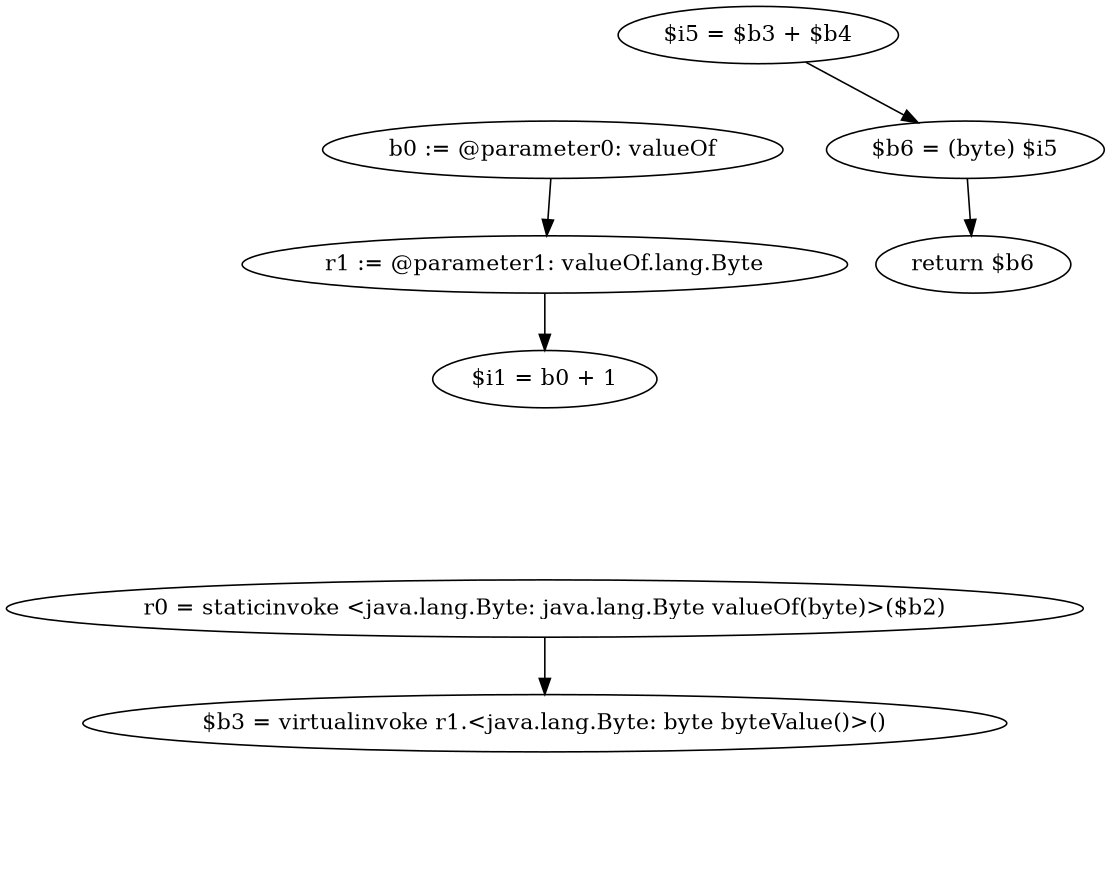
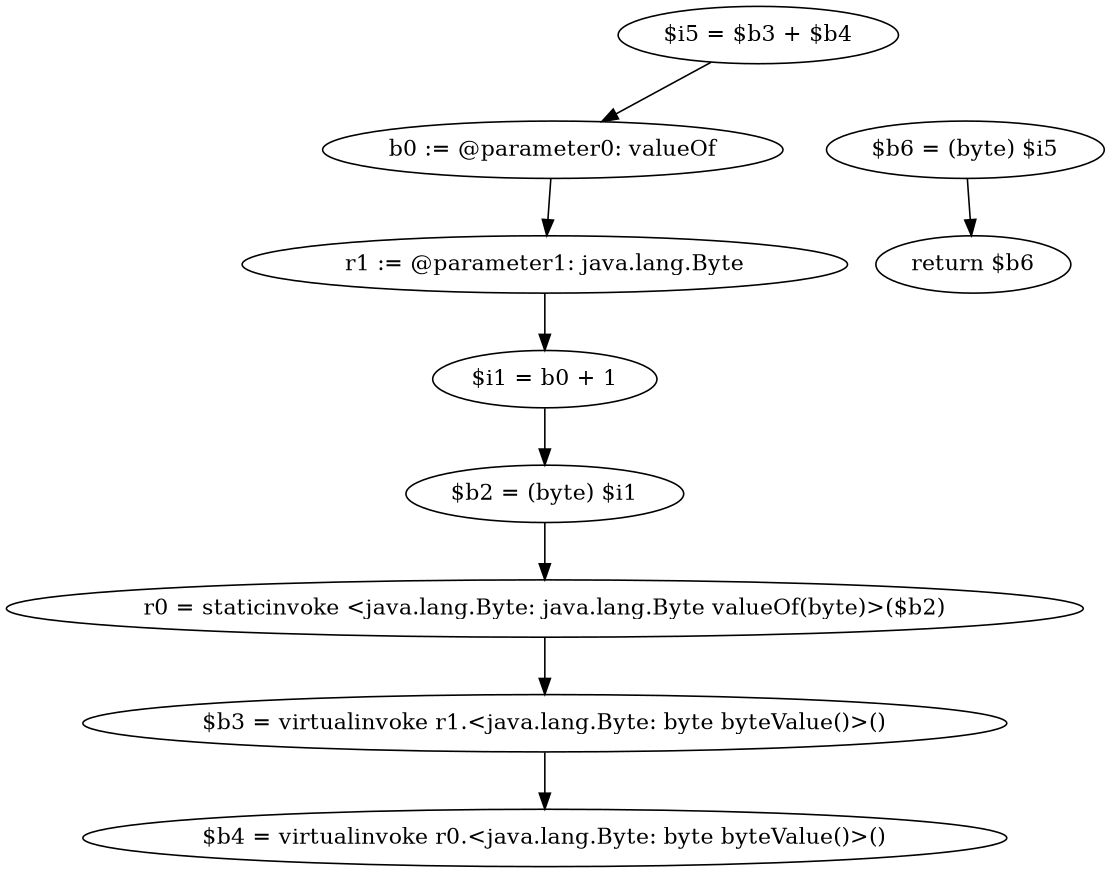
(855, 89) -> (664, 88)
(545, 264) -> (545, 264)
none -> (545, 494)
none -> (545, 838)
